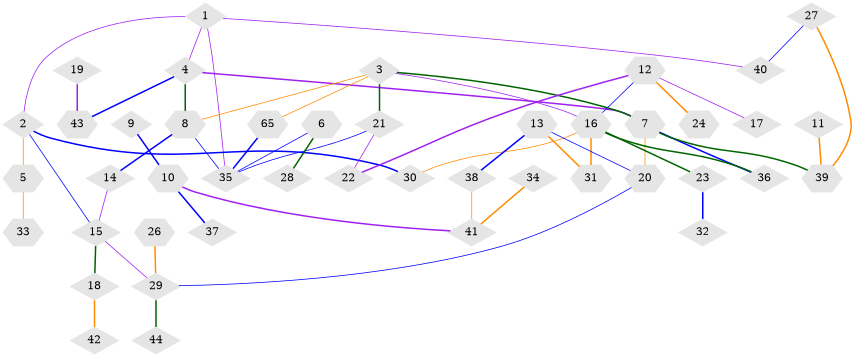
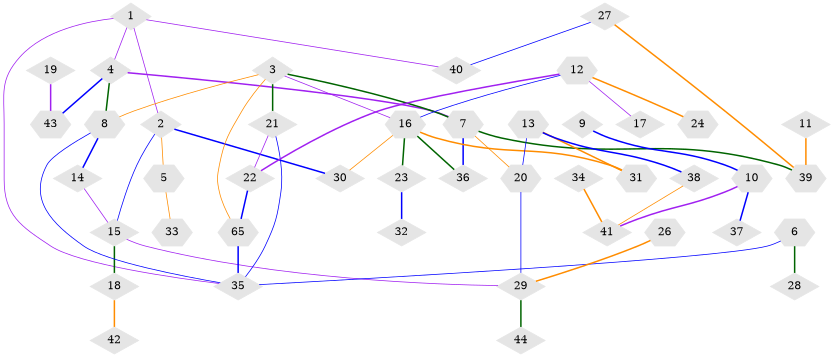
none -> (244, 205)
